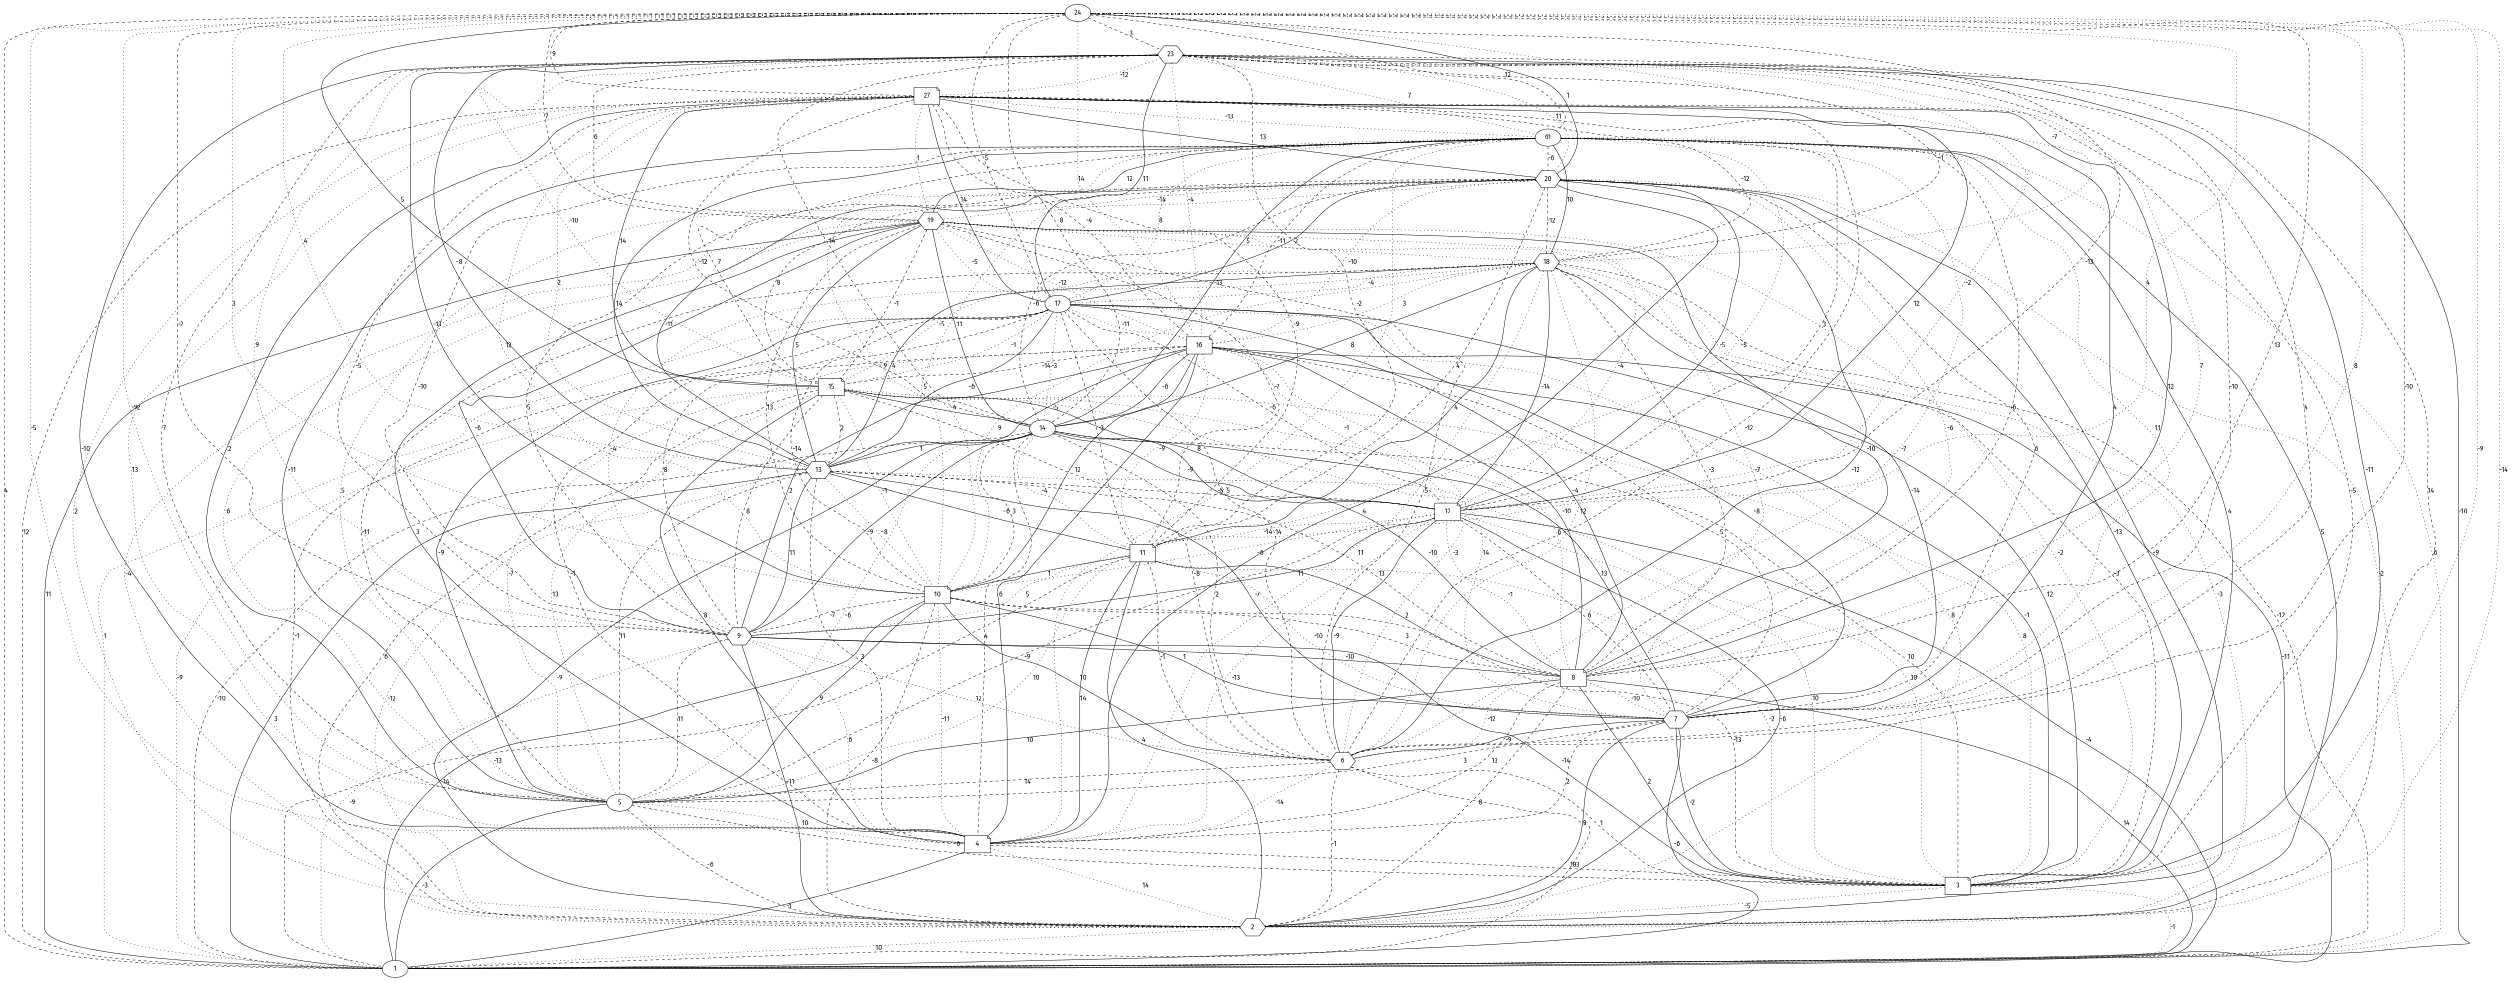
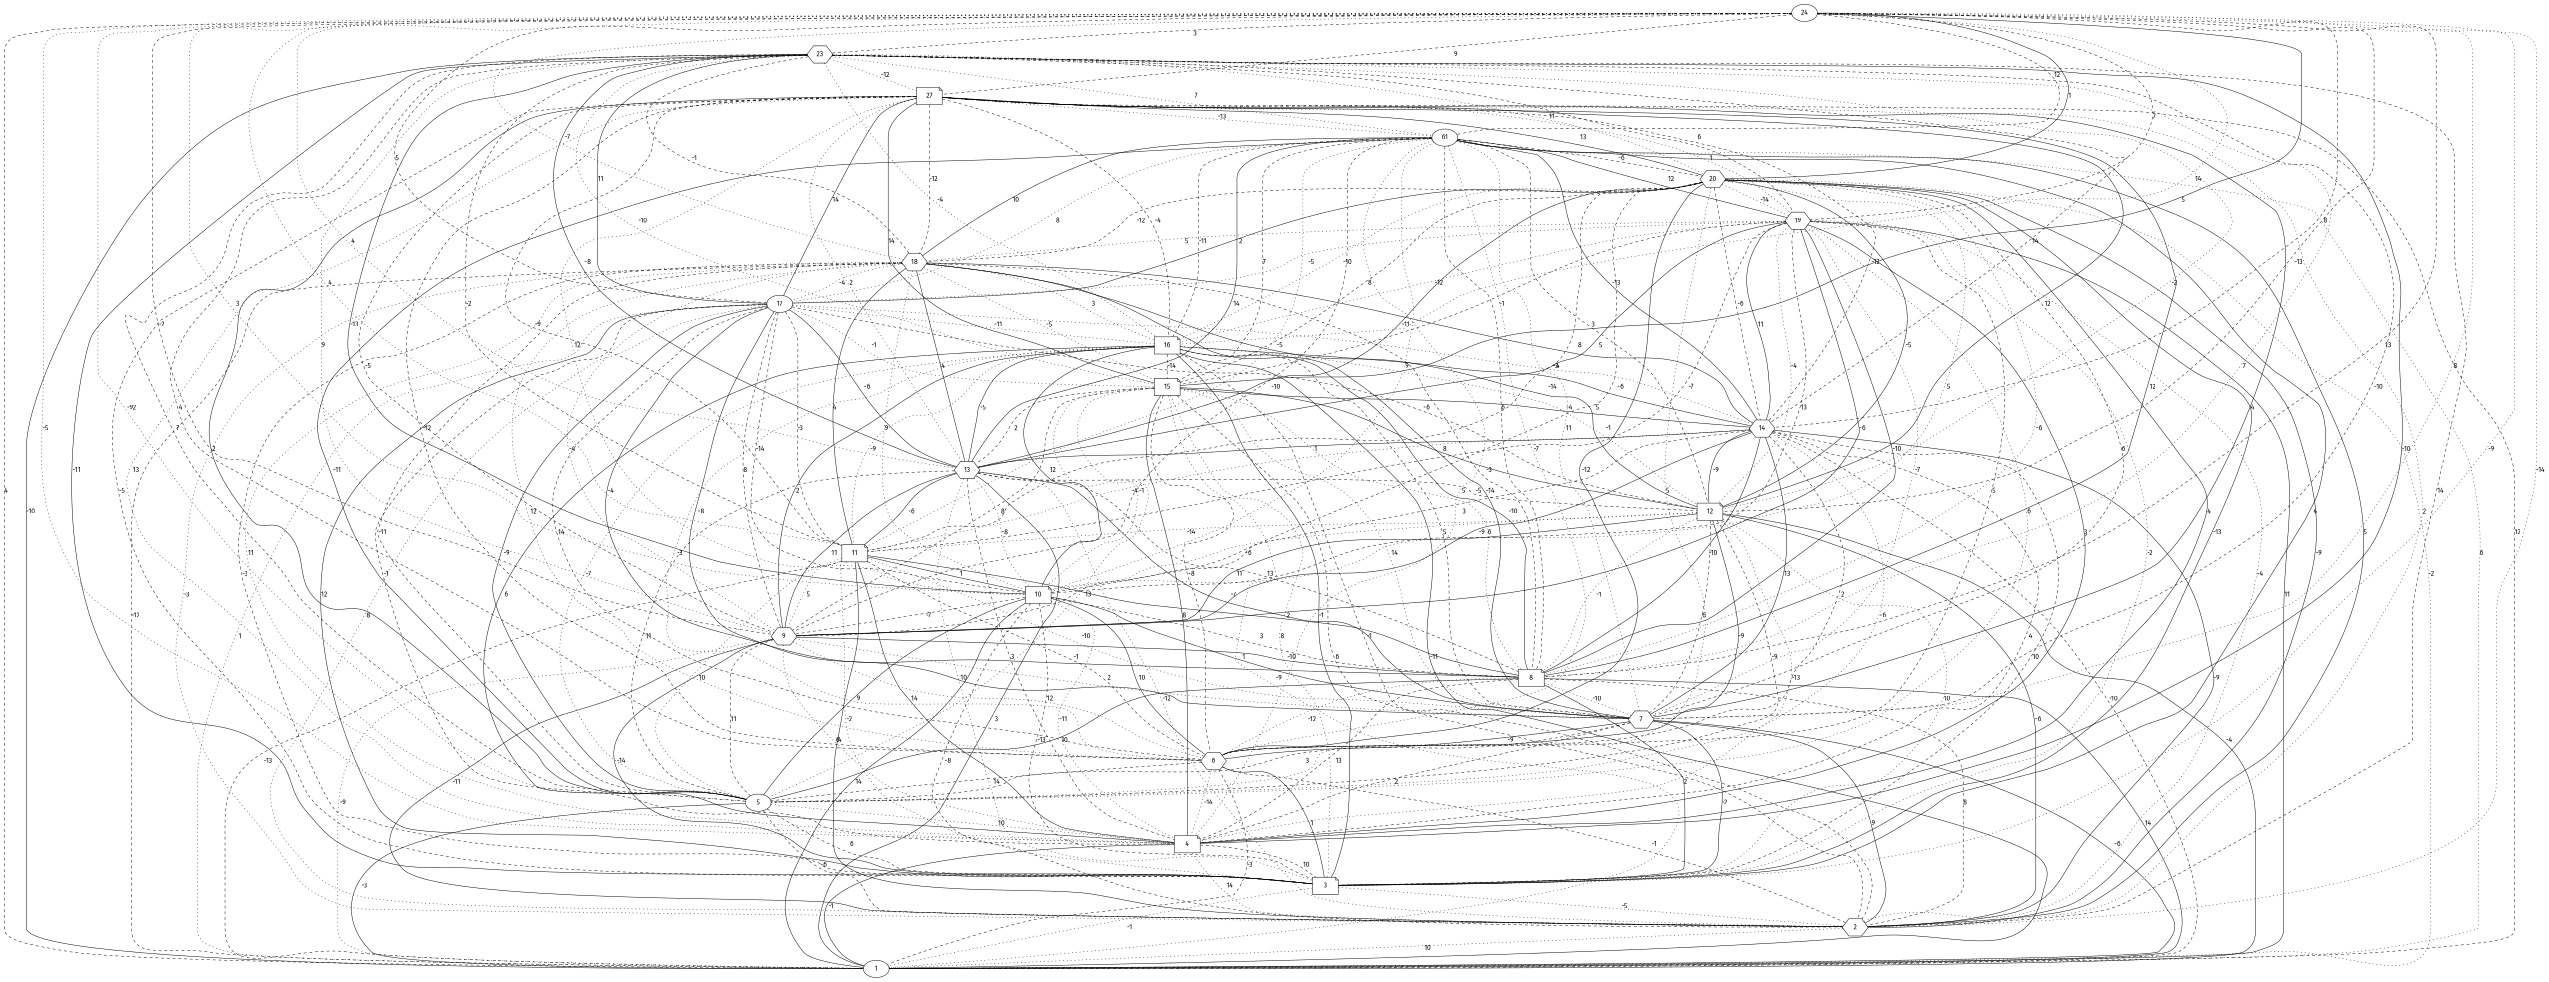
(2404, 165) -> none
(1043, 429) -> (1762, 429)
none -> (1210, 698)
(1637, 856) -> (1296, 798)
